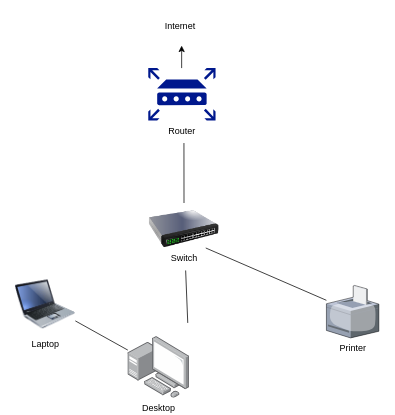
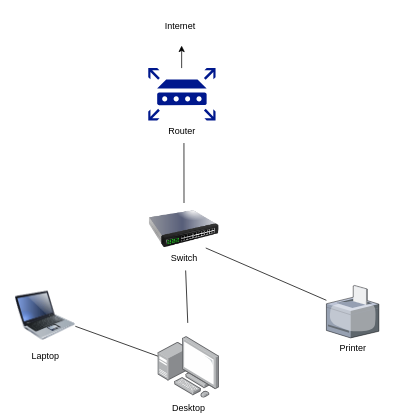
(45, 304) -> (45, 315)
(159, 367) -> (189, 367)
